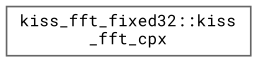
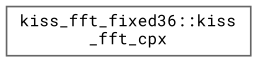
(129, 31) -> (129, 31)
